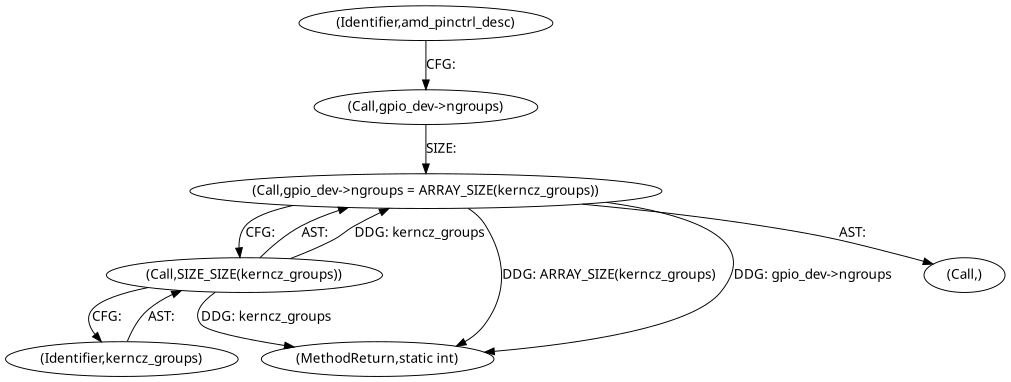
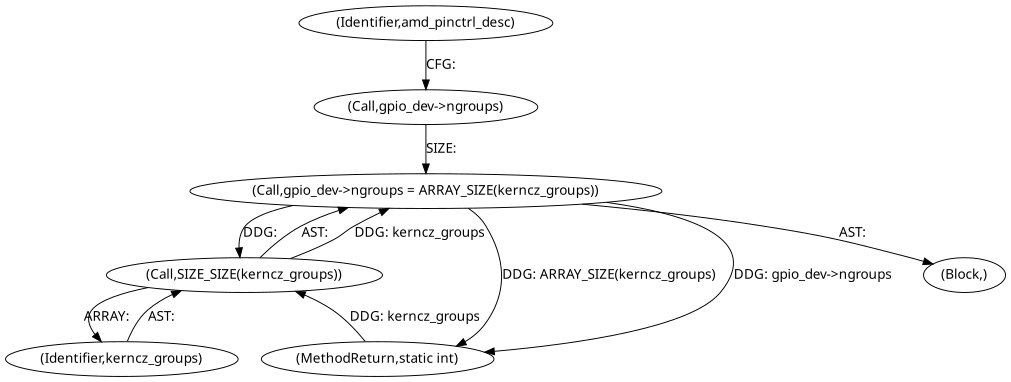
(262, 233) -> (262, 233)
(965, 275) -> (965, 275)
(109, 317) -> (109, 317)
(222, 333) -> (338, 314)
